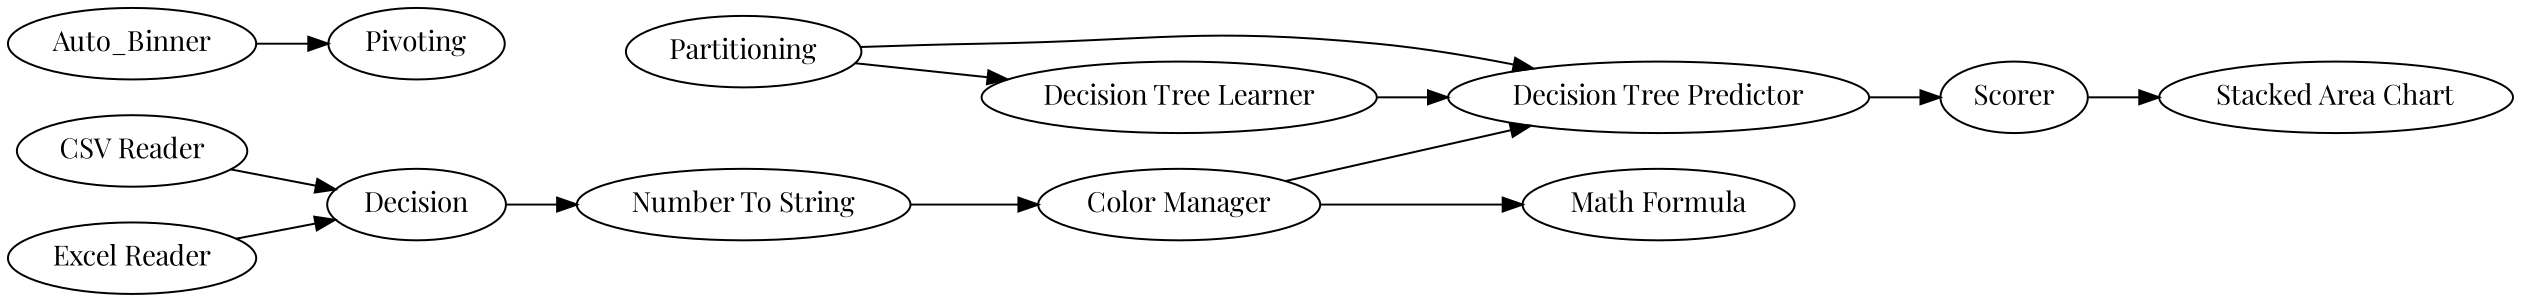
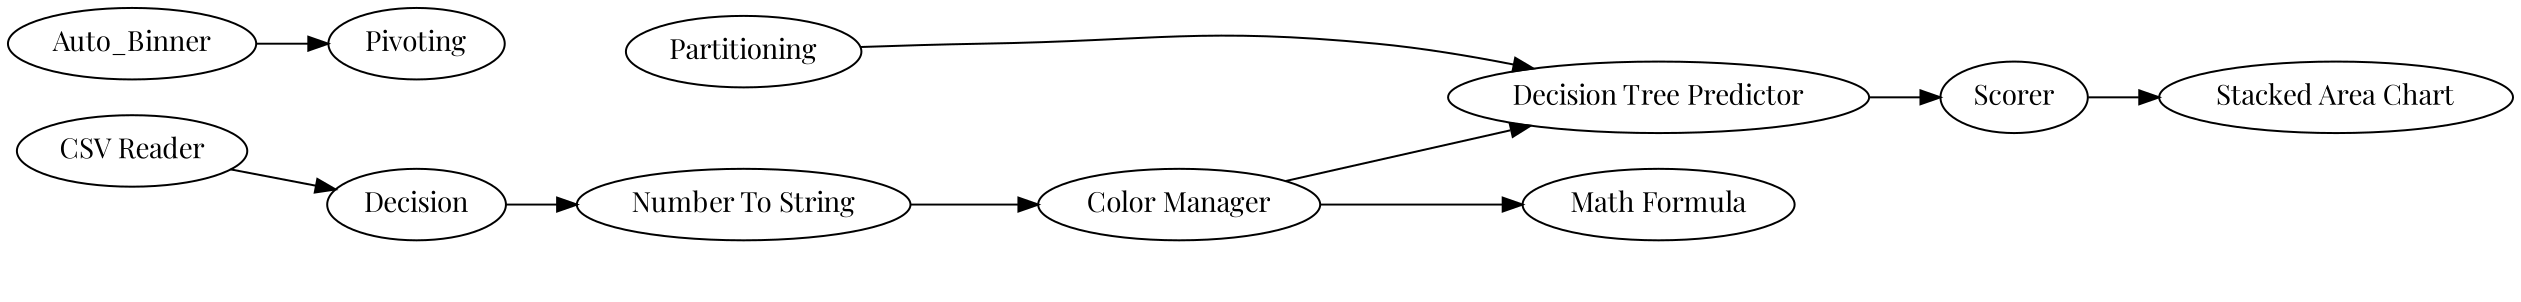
(1179, 97) -> none
(132, 258) -> none
